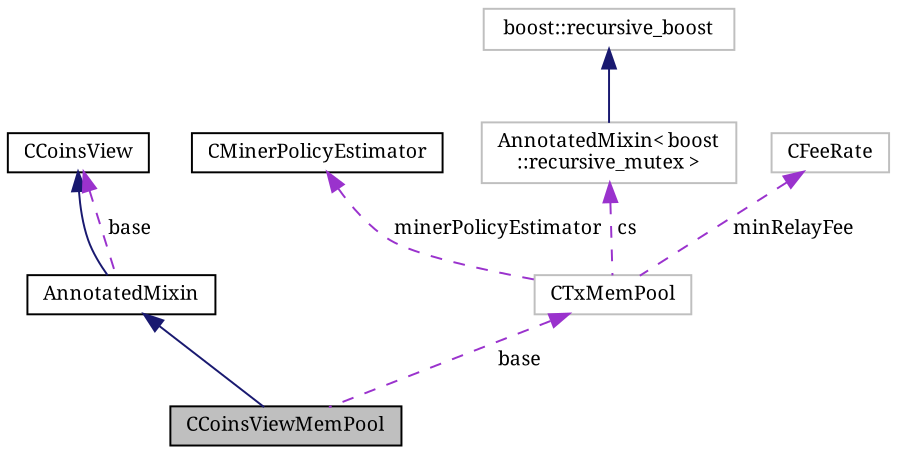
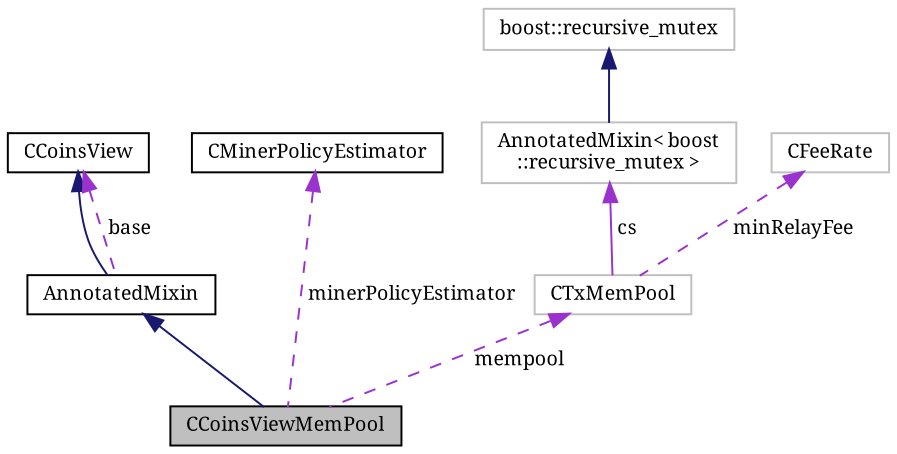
(609, 29) -> (609, 29)
(611, 239) -> (611, 239)
(425, 254) -> (300, 299)
(518, 360) -> (518, 360)
